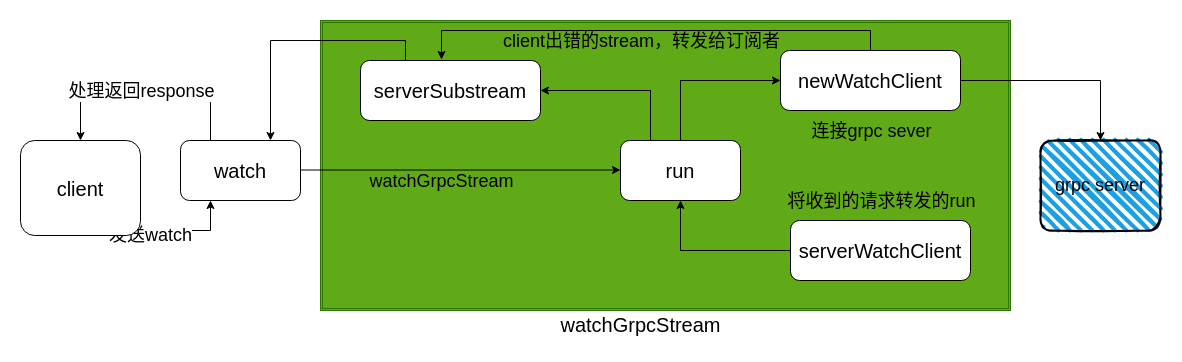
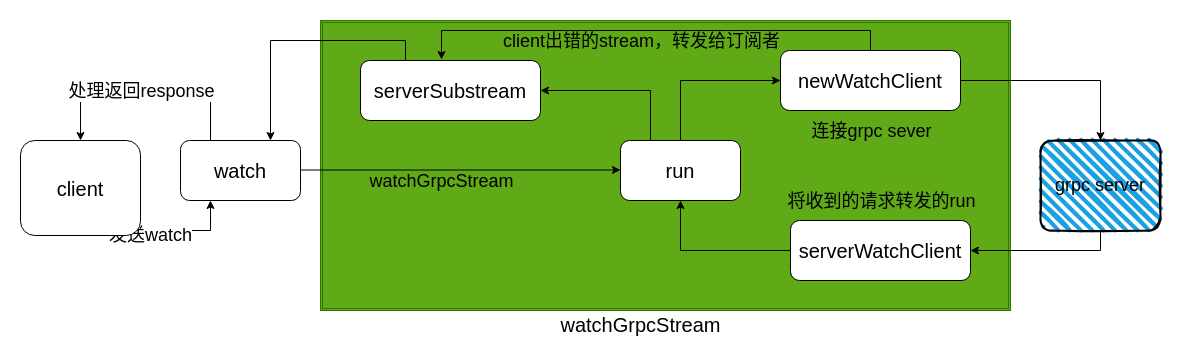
none -> (1049, 251)
